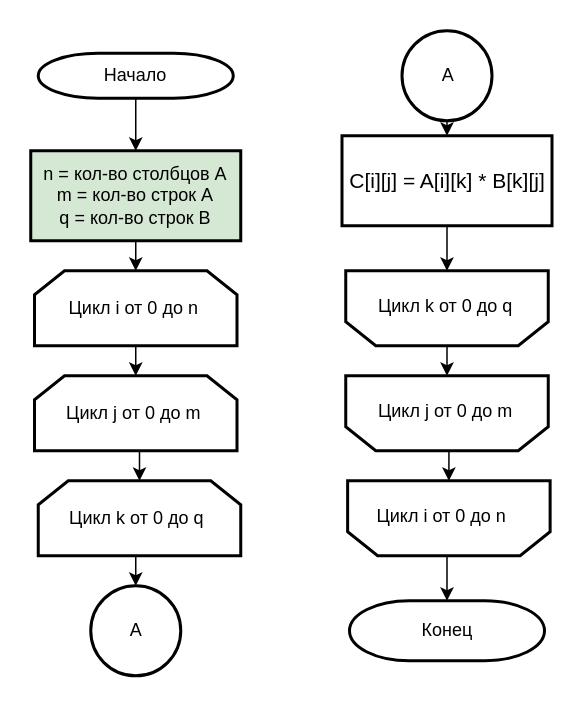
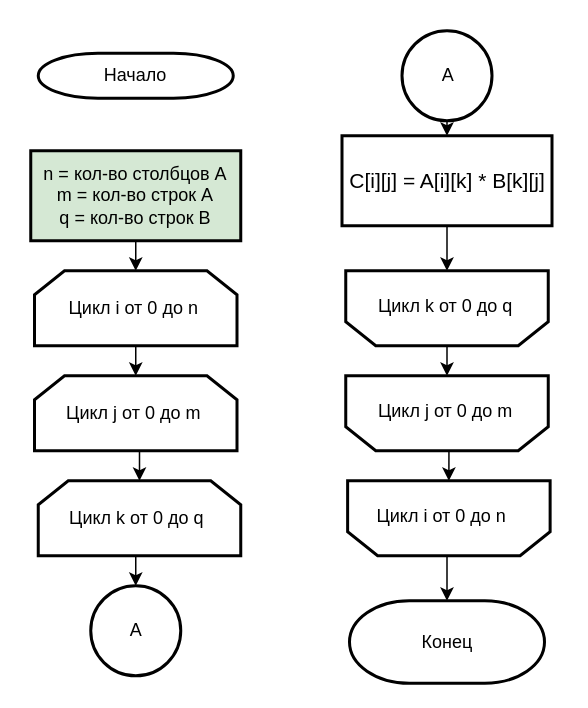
(136, 120) -> none
(447, 631) -> (447, 642)
